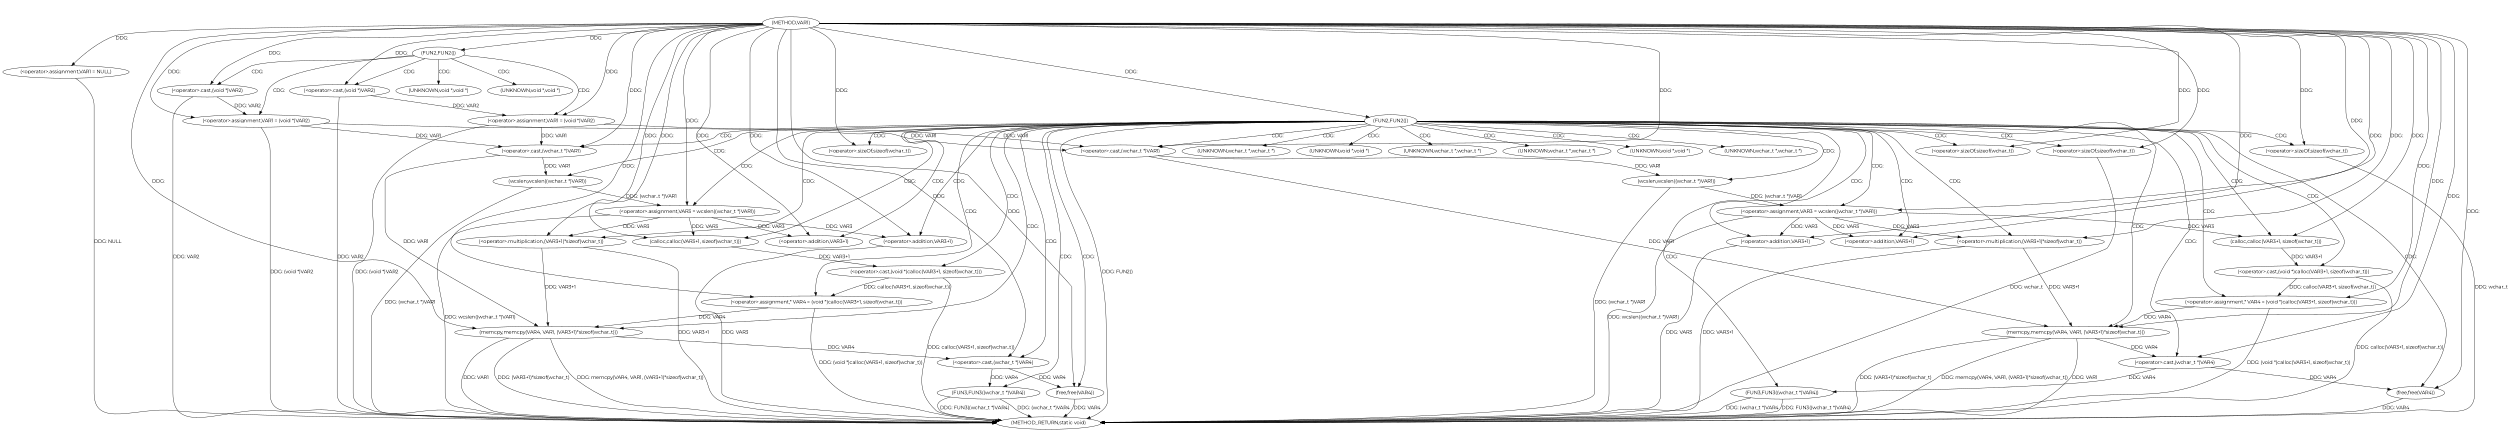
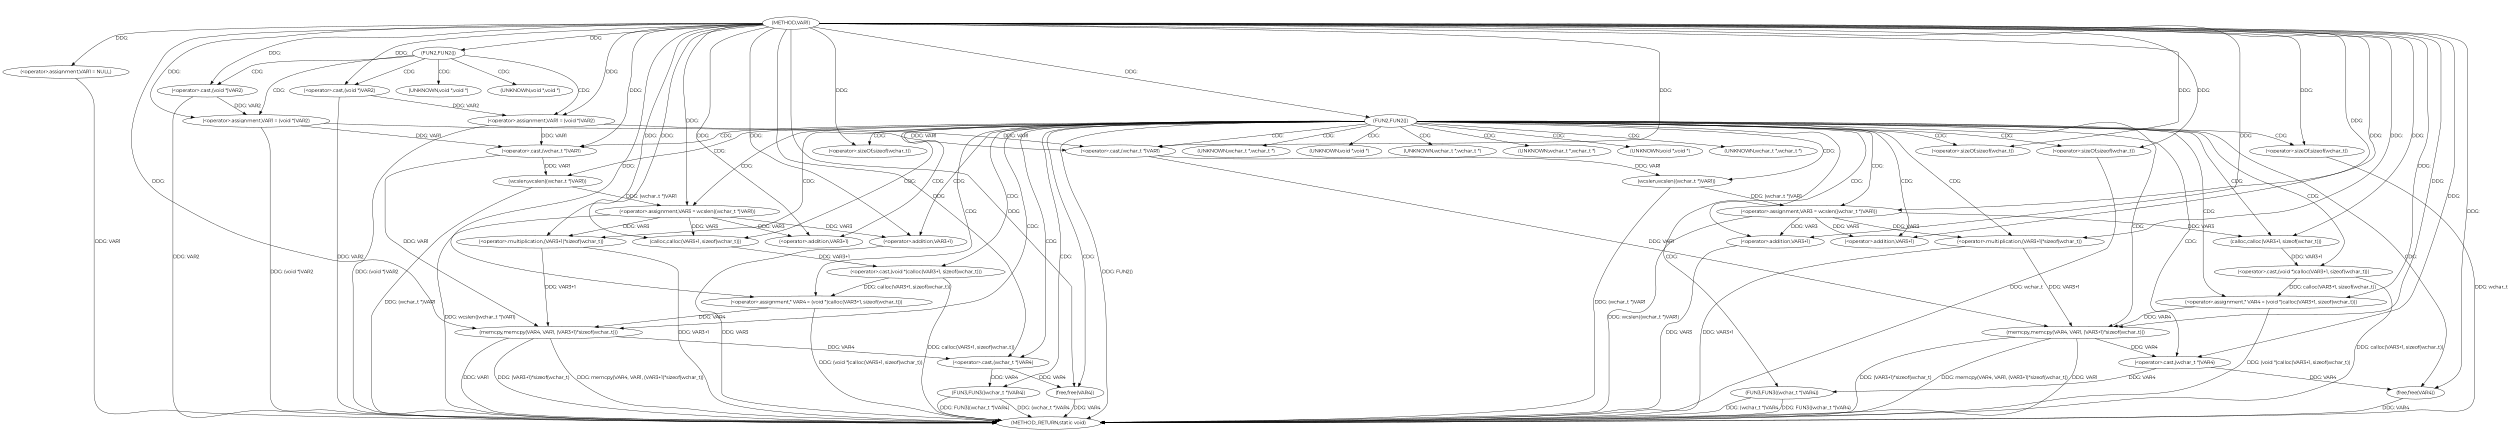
(108, 242) -> (108, 242)
